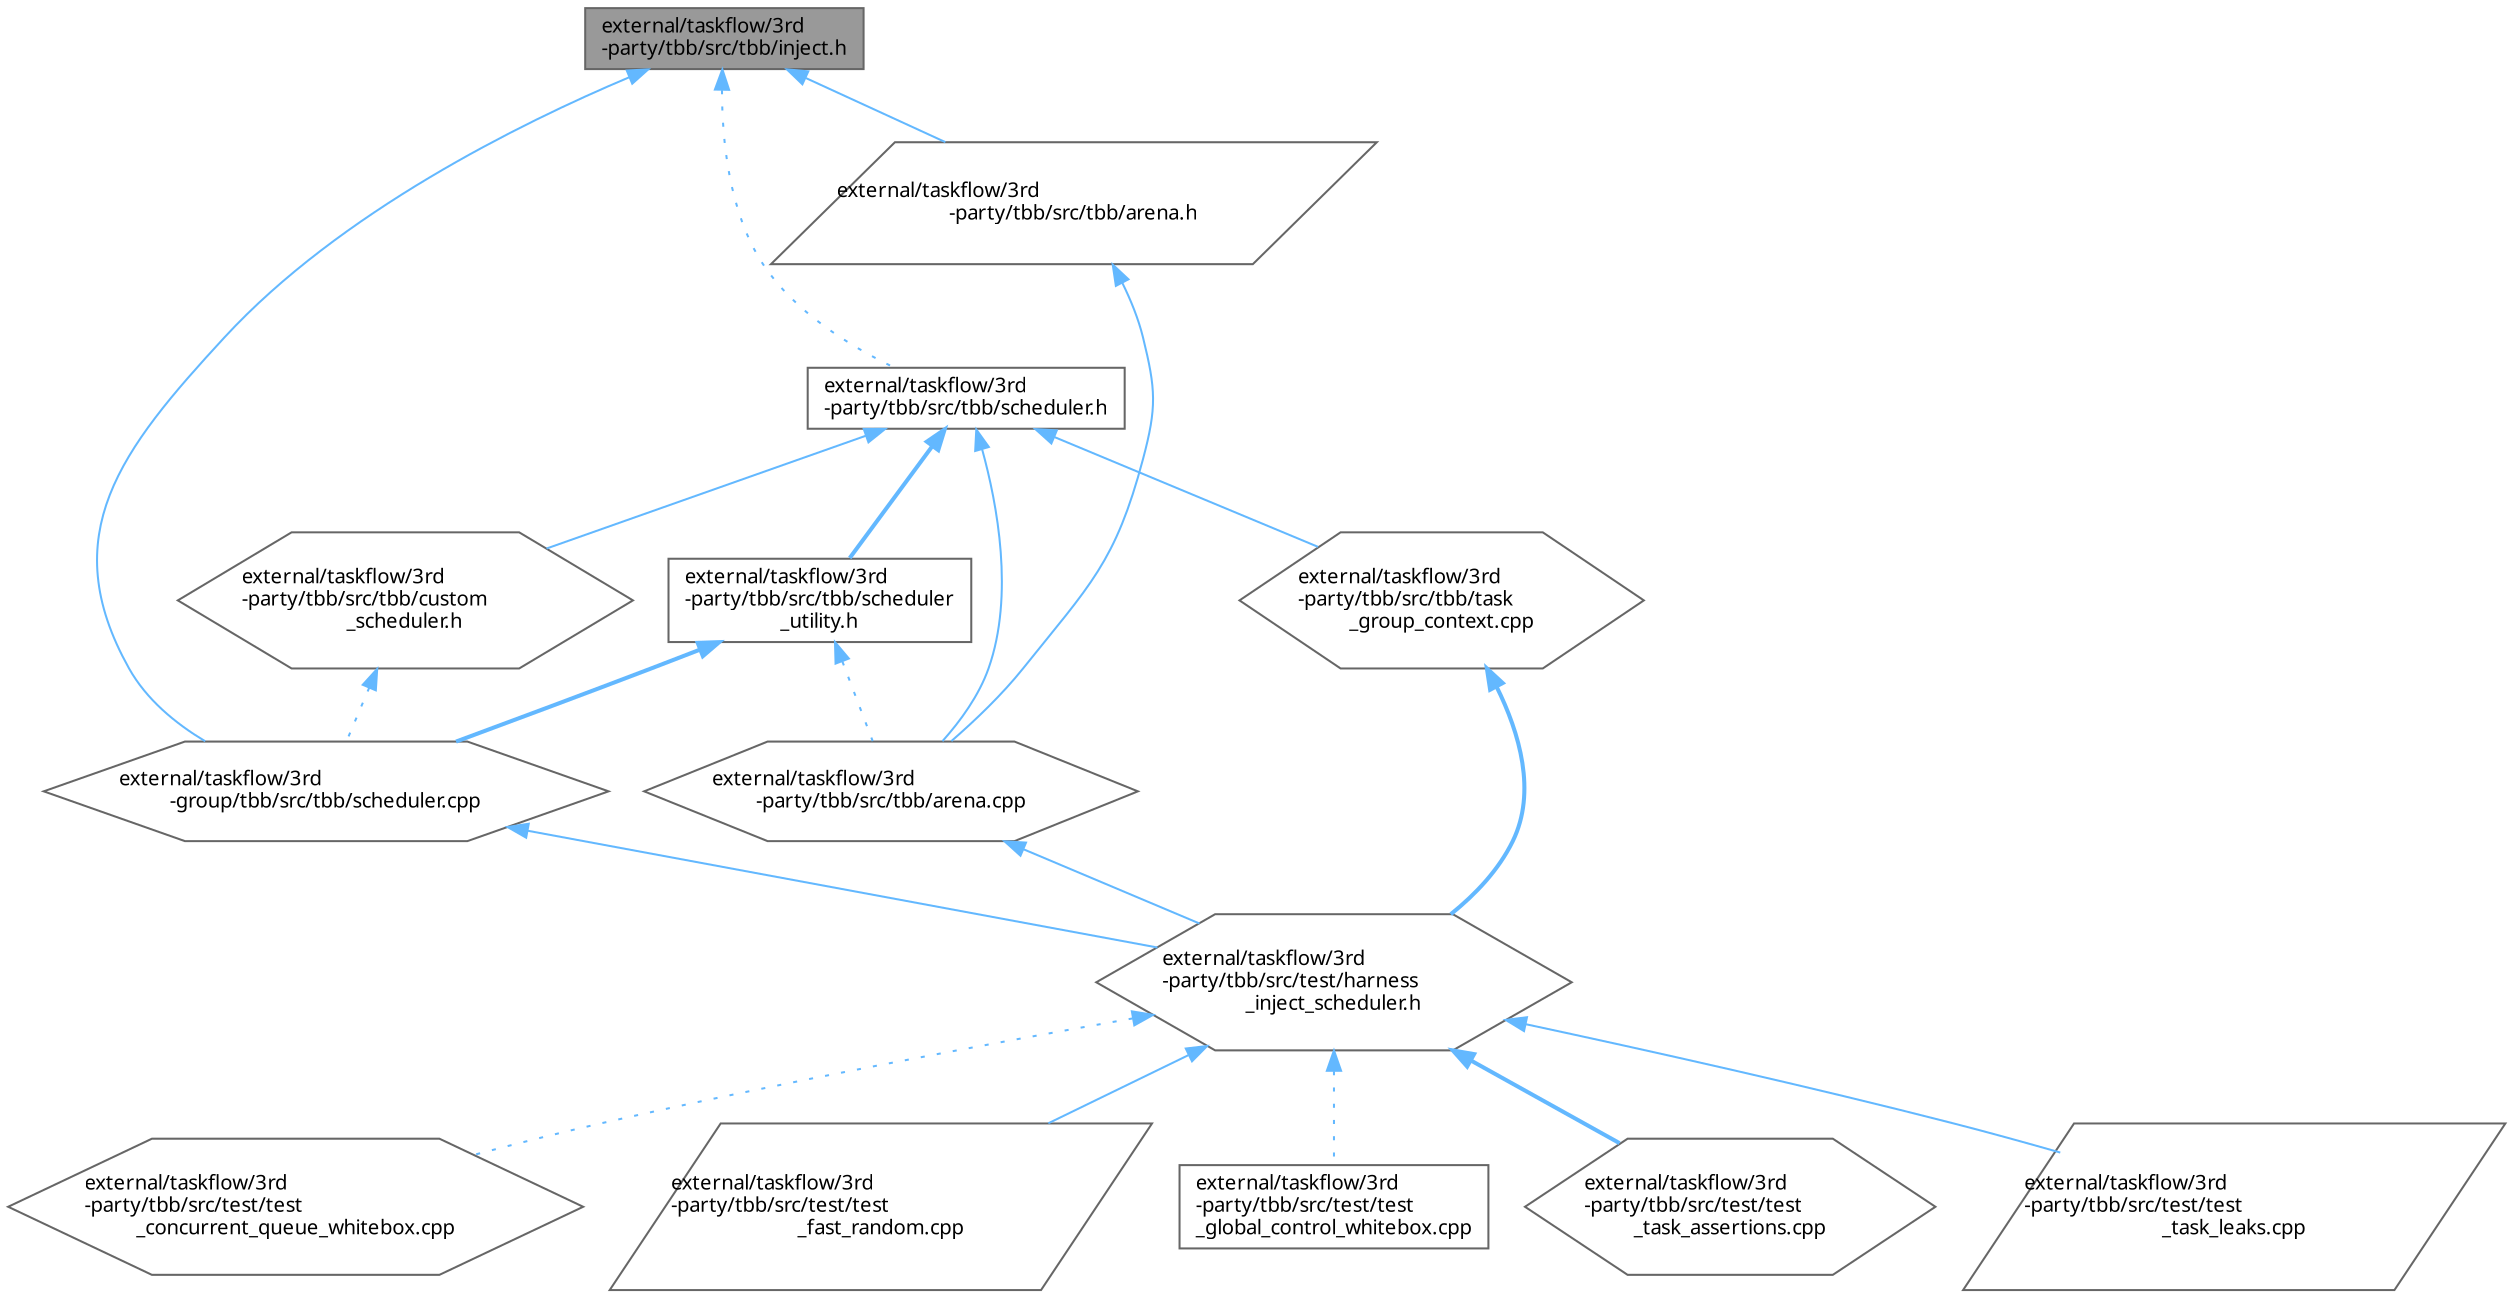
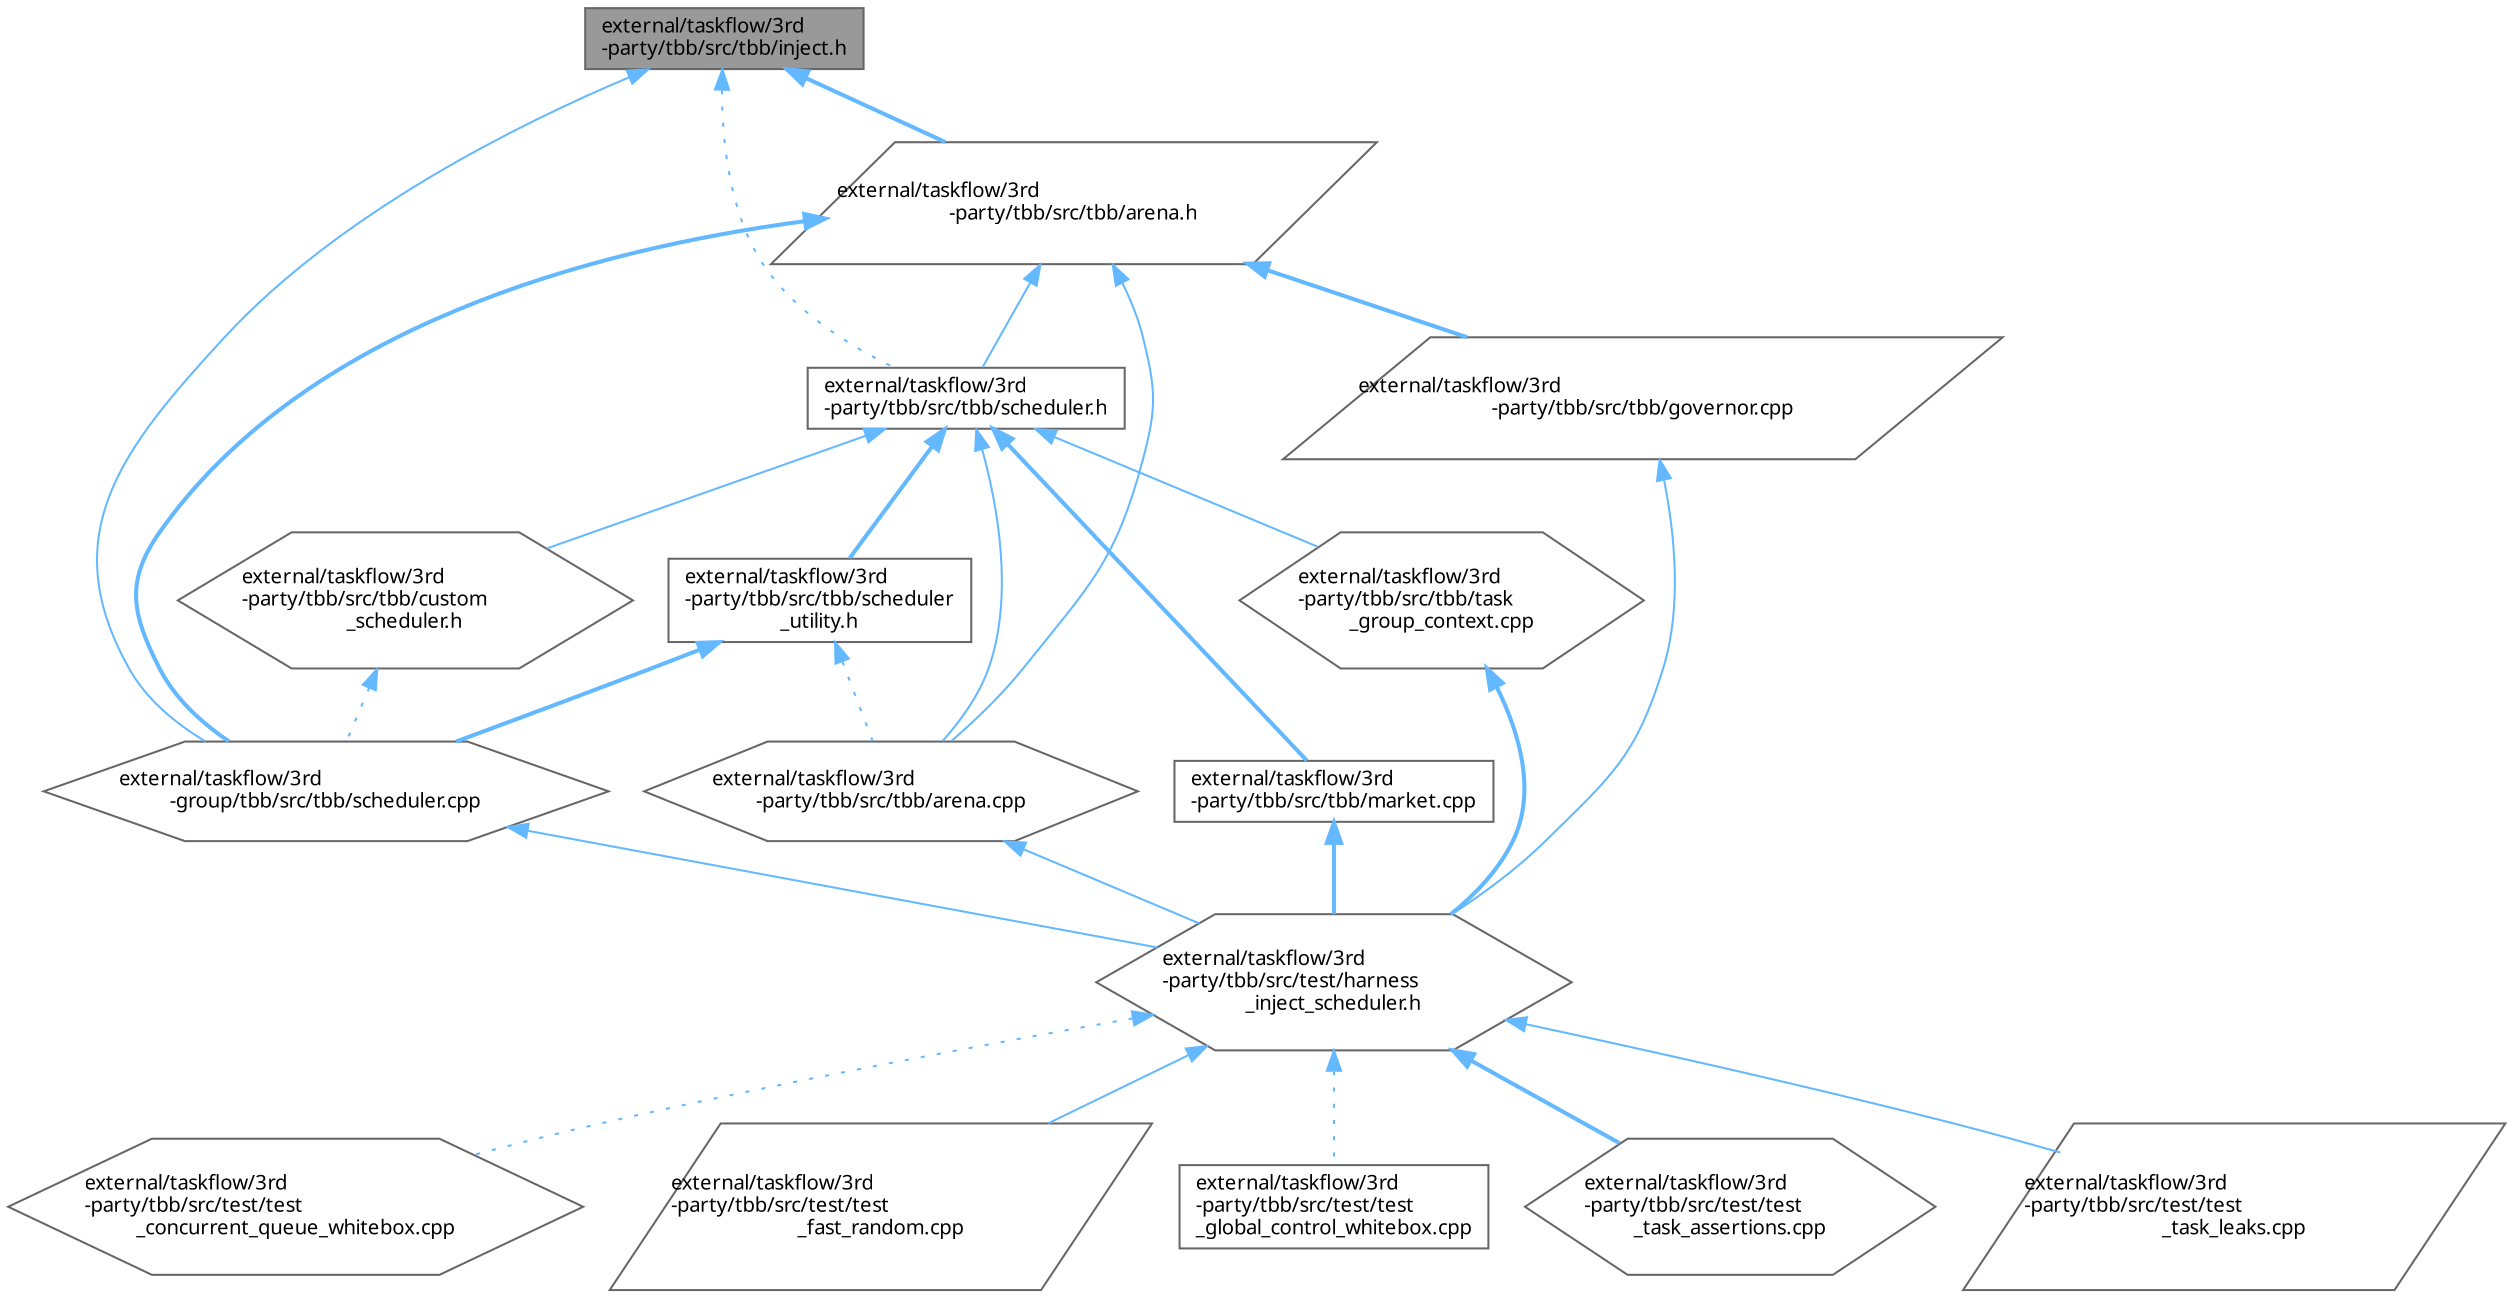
(876, 110) -> (876, 110)
none -> (1006, 325)
none -> (340, 370)
none -> (1643, 398)
none -> (1334, 791)
